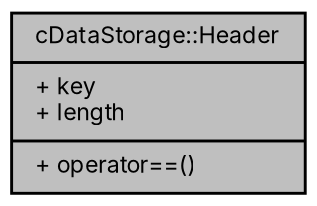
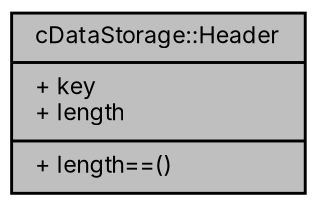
(116, 166) -> (105, 166)
